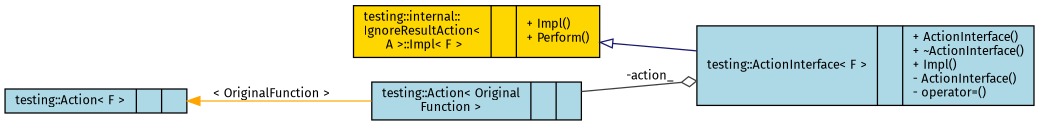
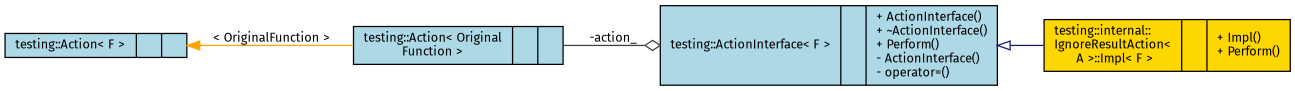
(655, 47) -> (1027, 45)
(935, 65) -> (908, 45)
